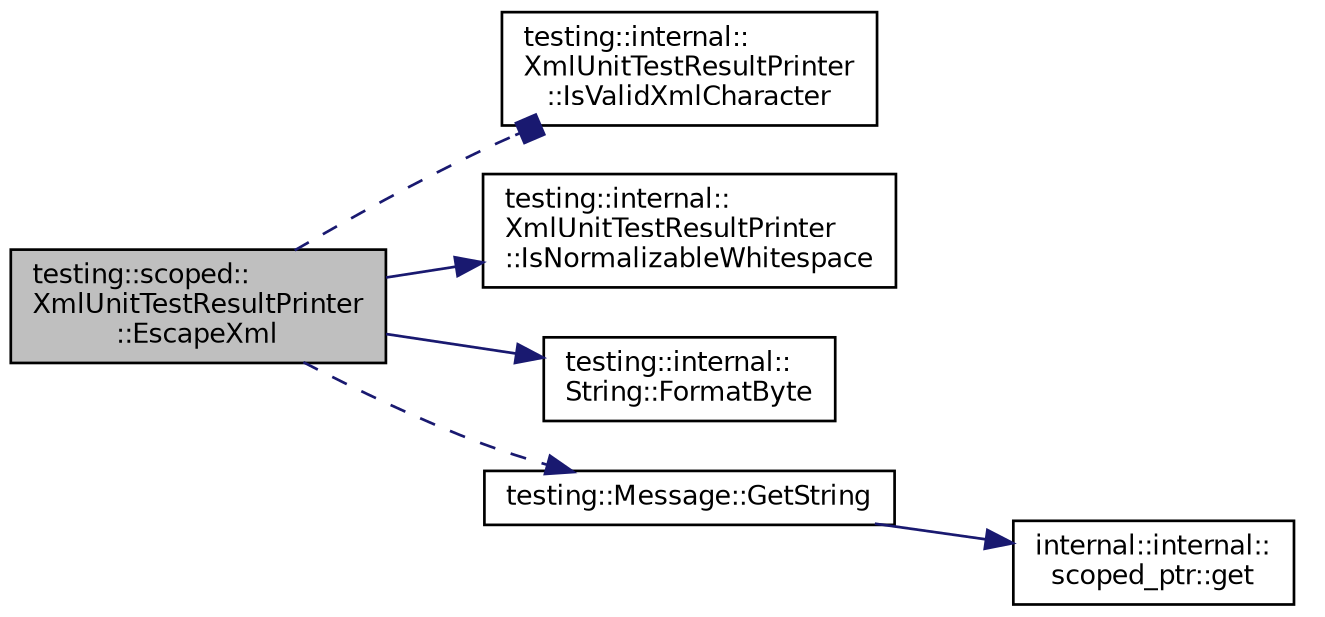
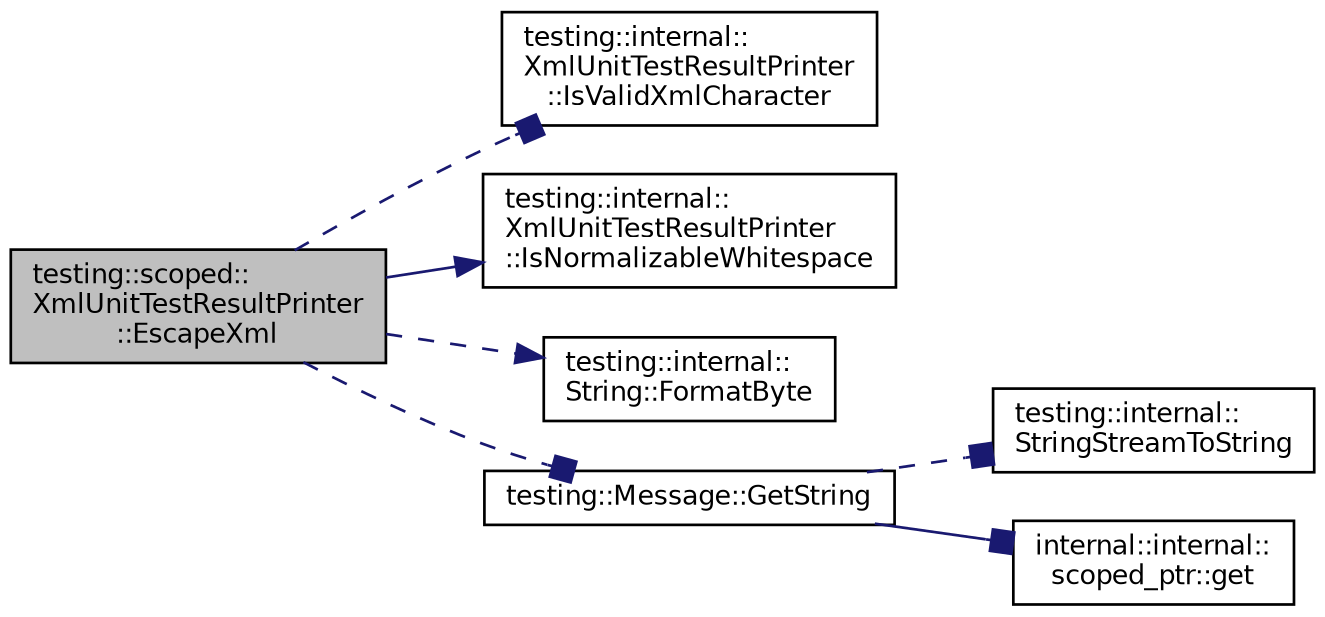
(451, 344) -> (451, 344)
(423, 419) -> (423, 419)
none -> (1154, 430)
(930, 532) -> (930, 532)
